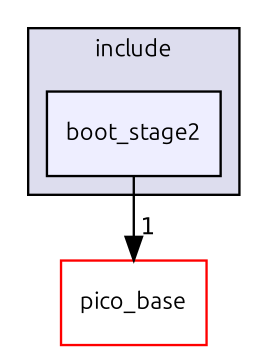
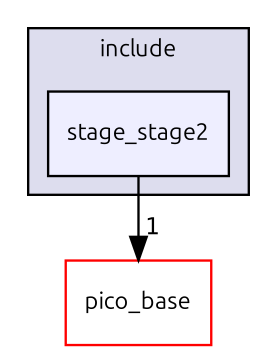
(134, 134) -> (138, 134)
